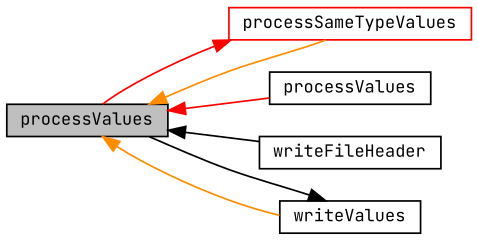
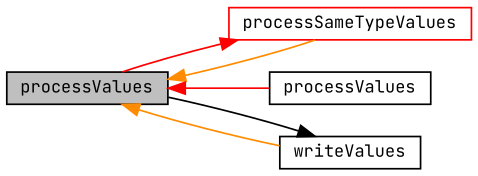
(350, 153) -> none
